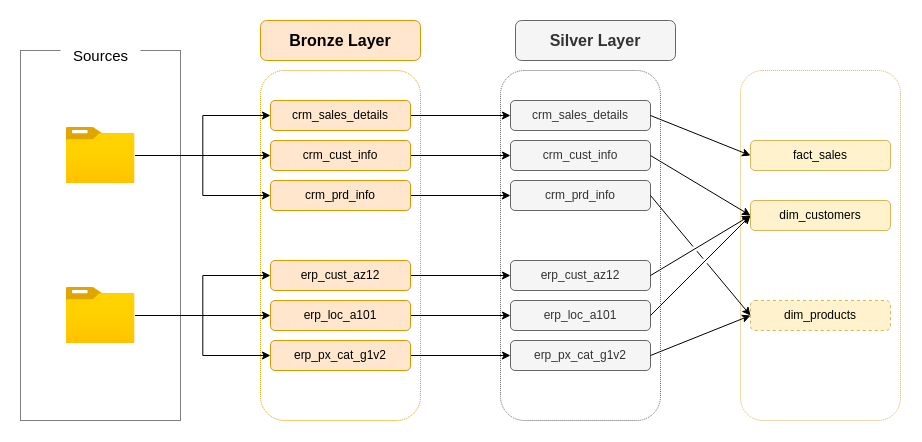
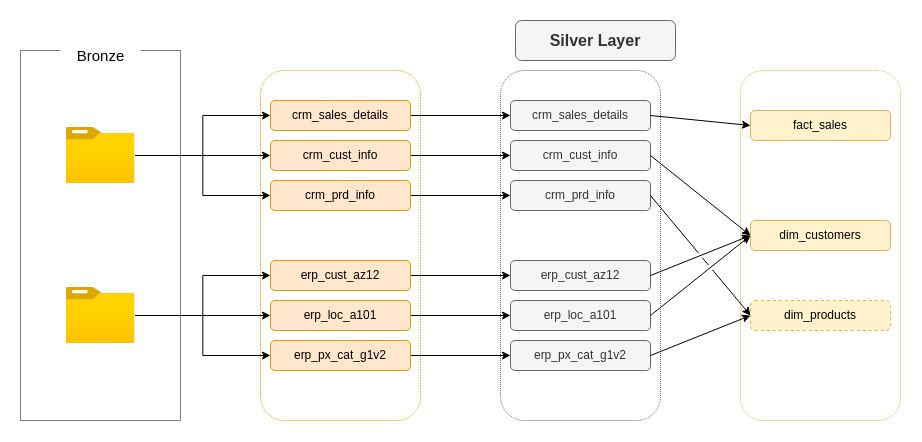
(341, 41) -> none
(101, 56) -> (101, 56)
(821, 156) -> (821, 126)
(821, 216) -> (821, 236)
